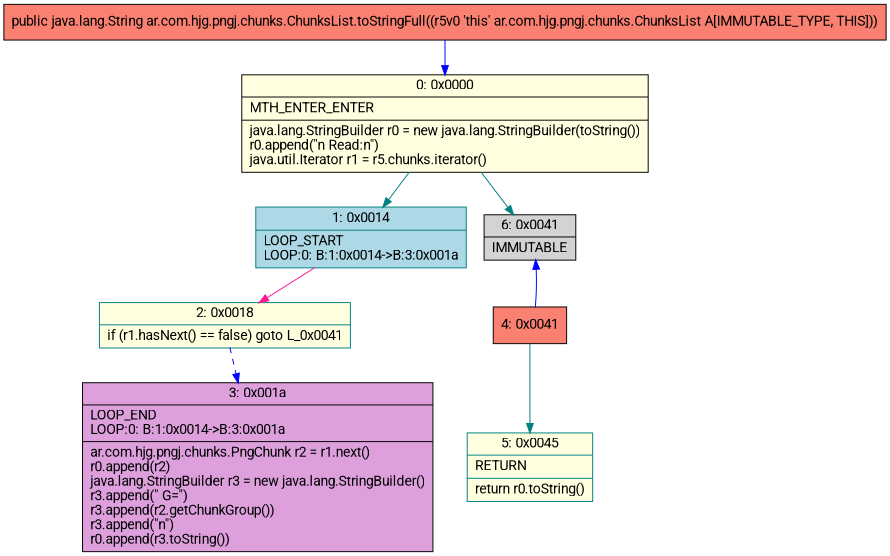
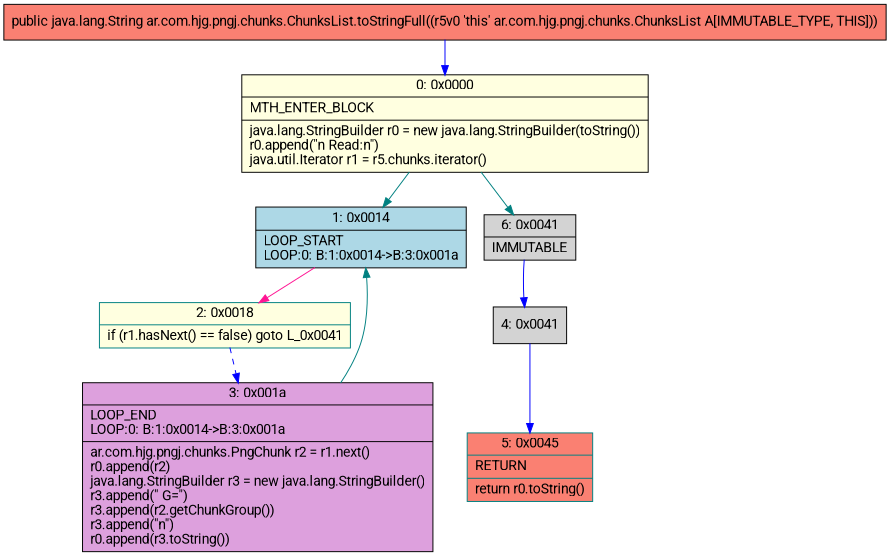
(312, 108) -> (312, 108)
(361, 237) -> (361, 237)
(536, 288) -> (523, 279)
(530, 325) -> (530, 325)
none -> (364, 333)
(530, 383) -> (530, 383)
(530, 467) -> (530, 467)
